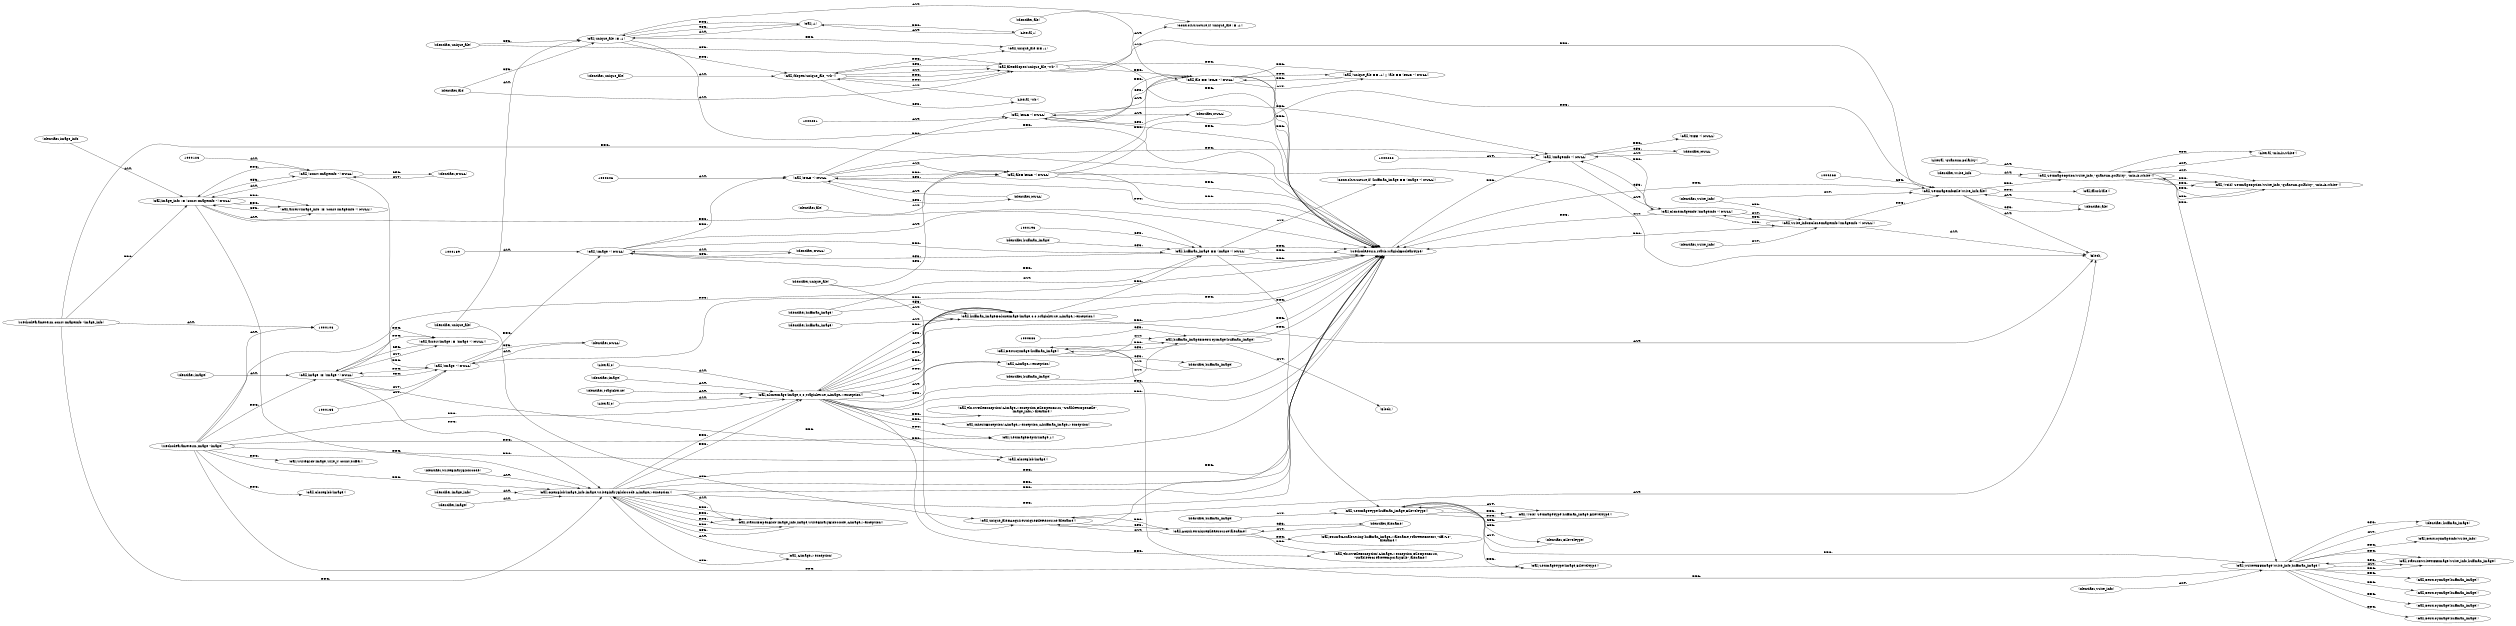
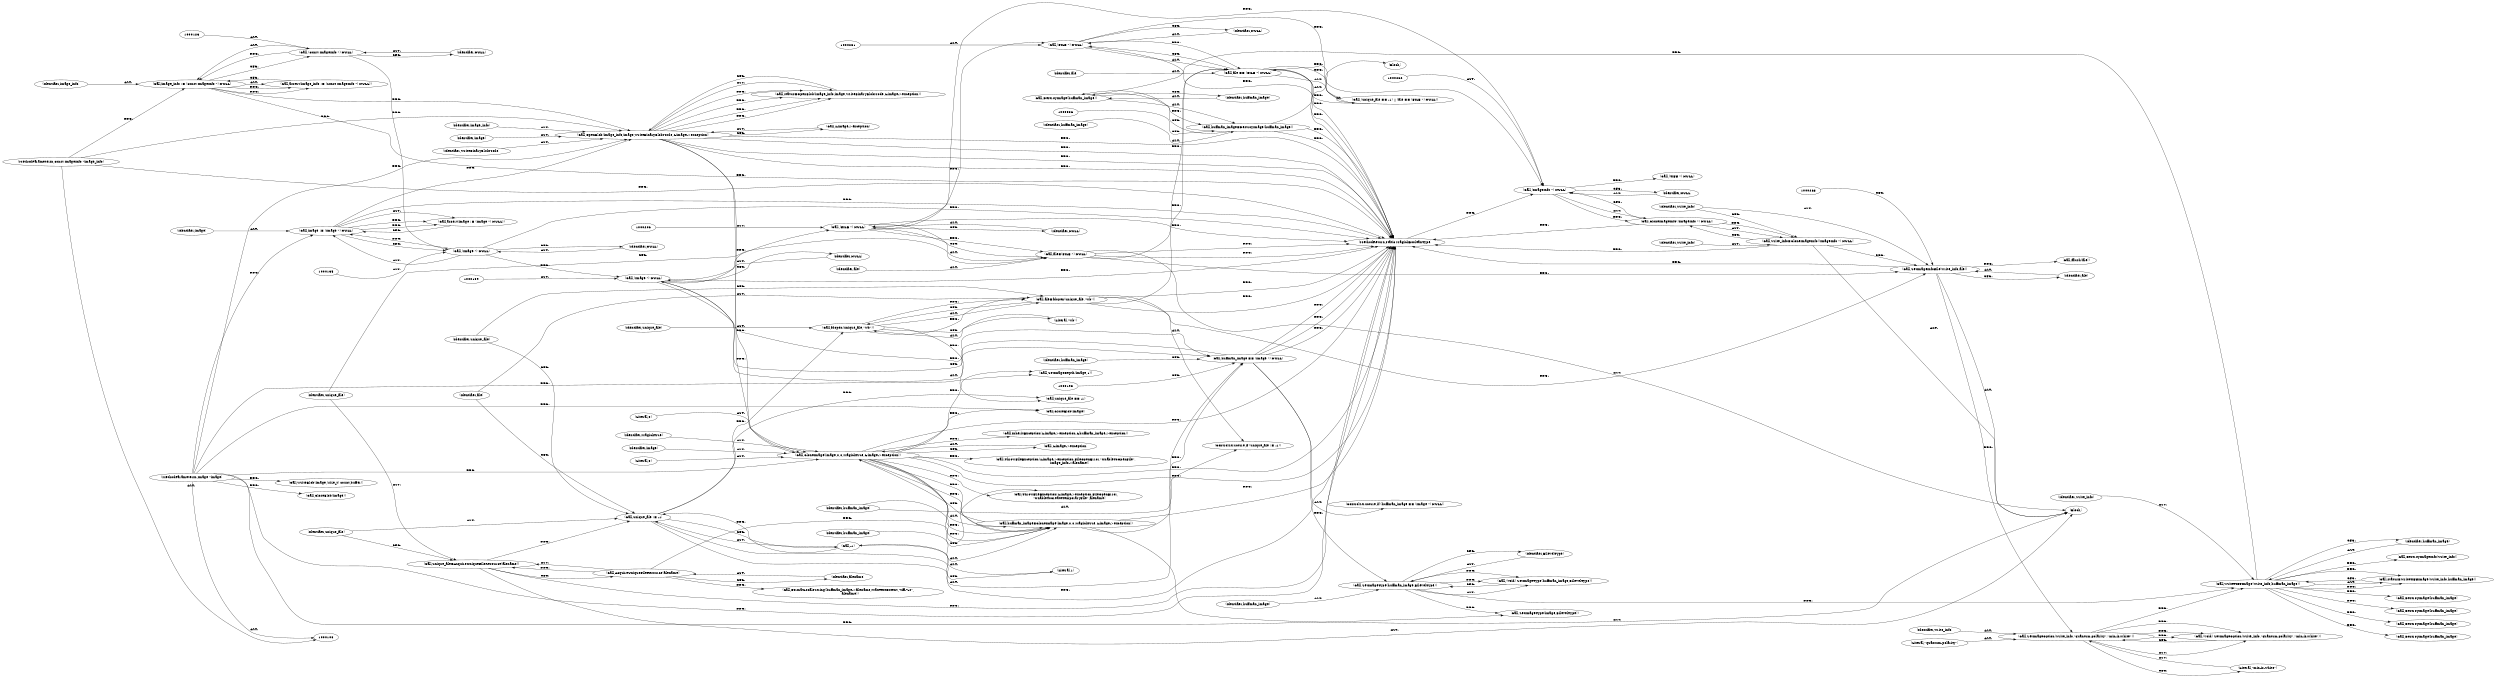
(917, 25) -> (955, 576)
none -> (557, 541)
